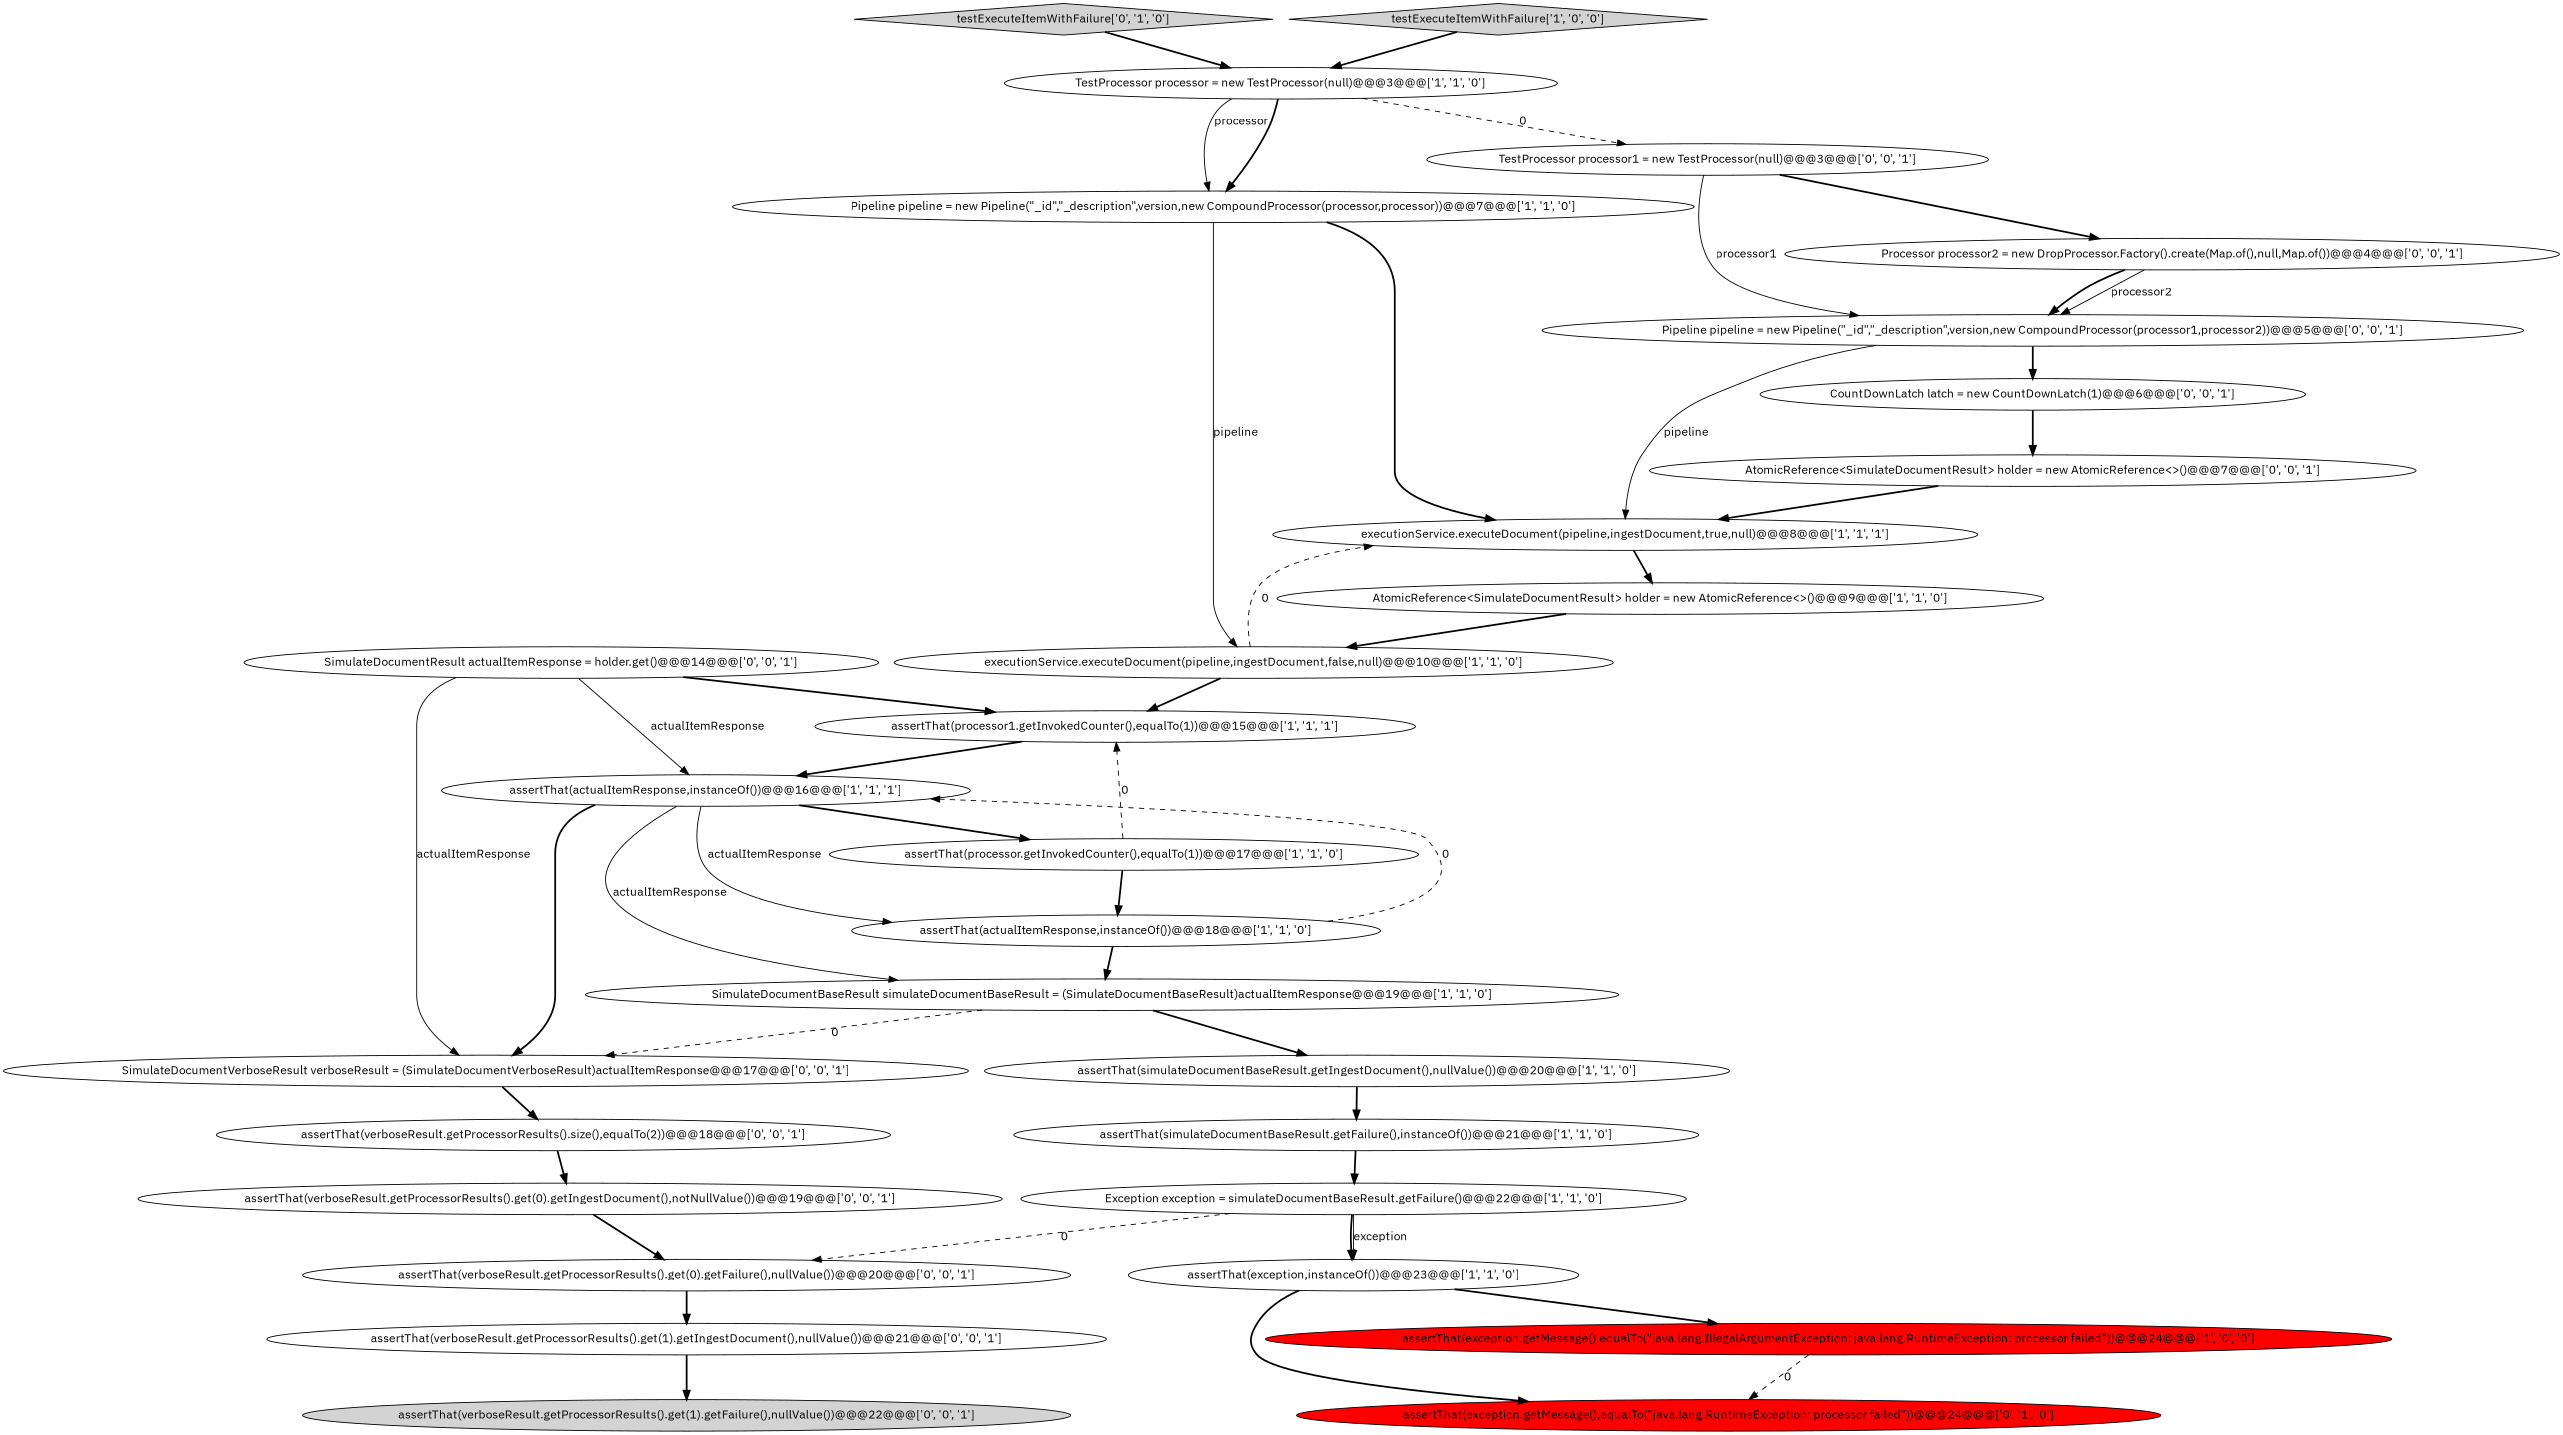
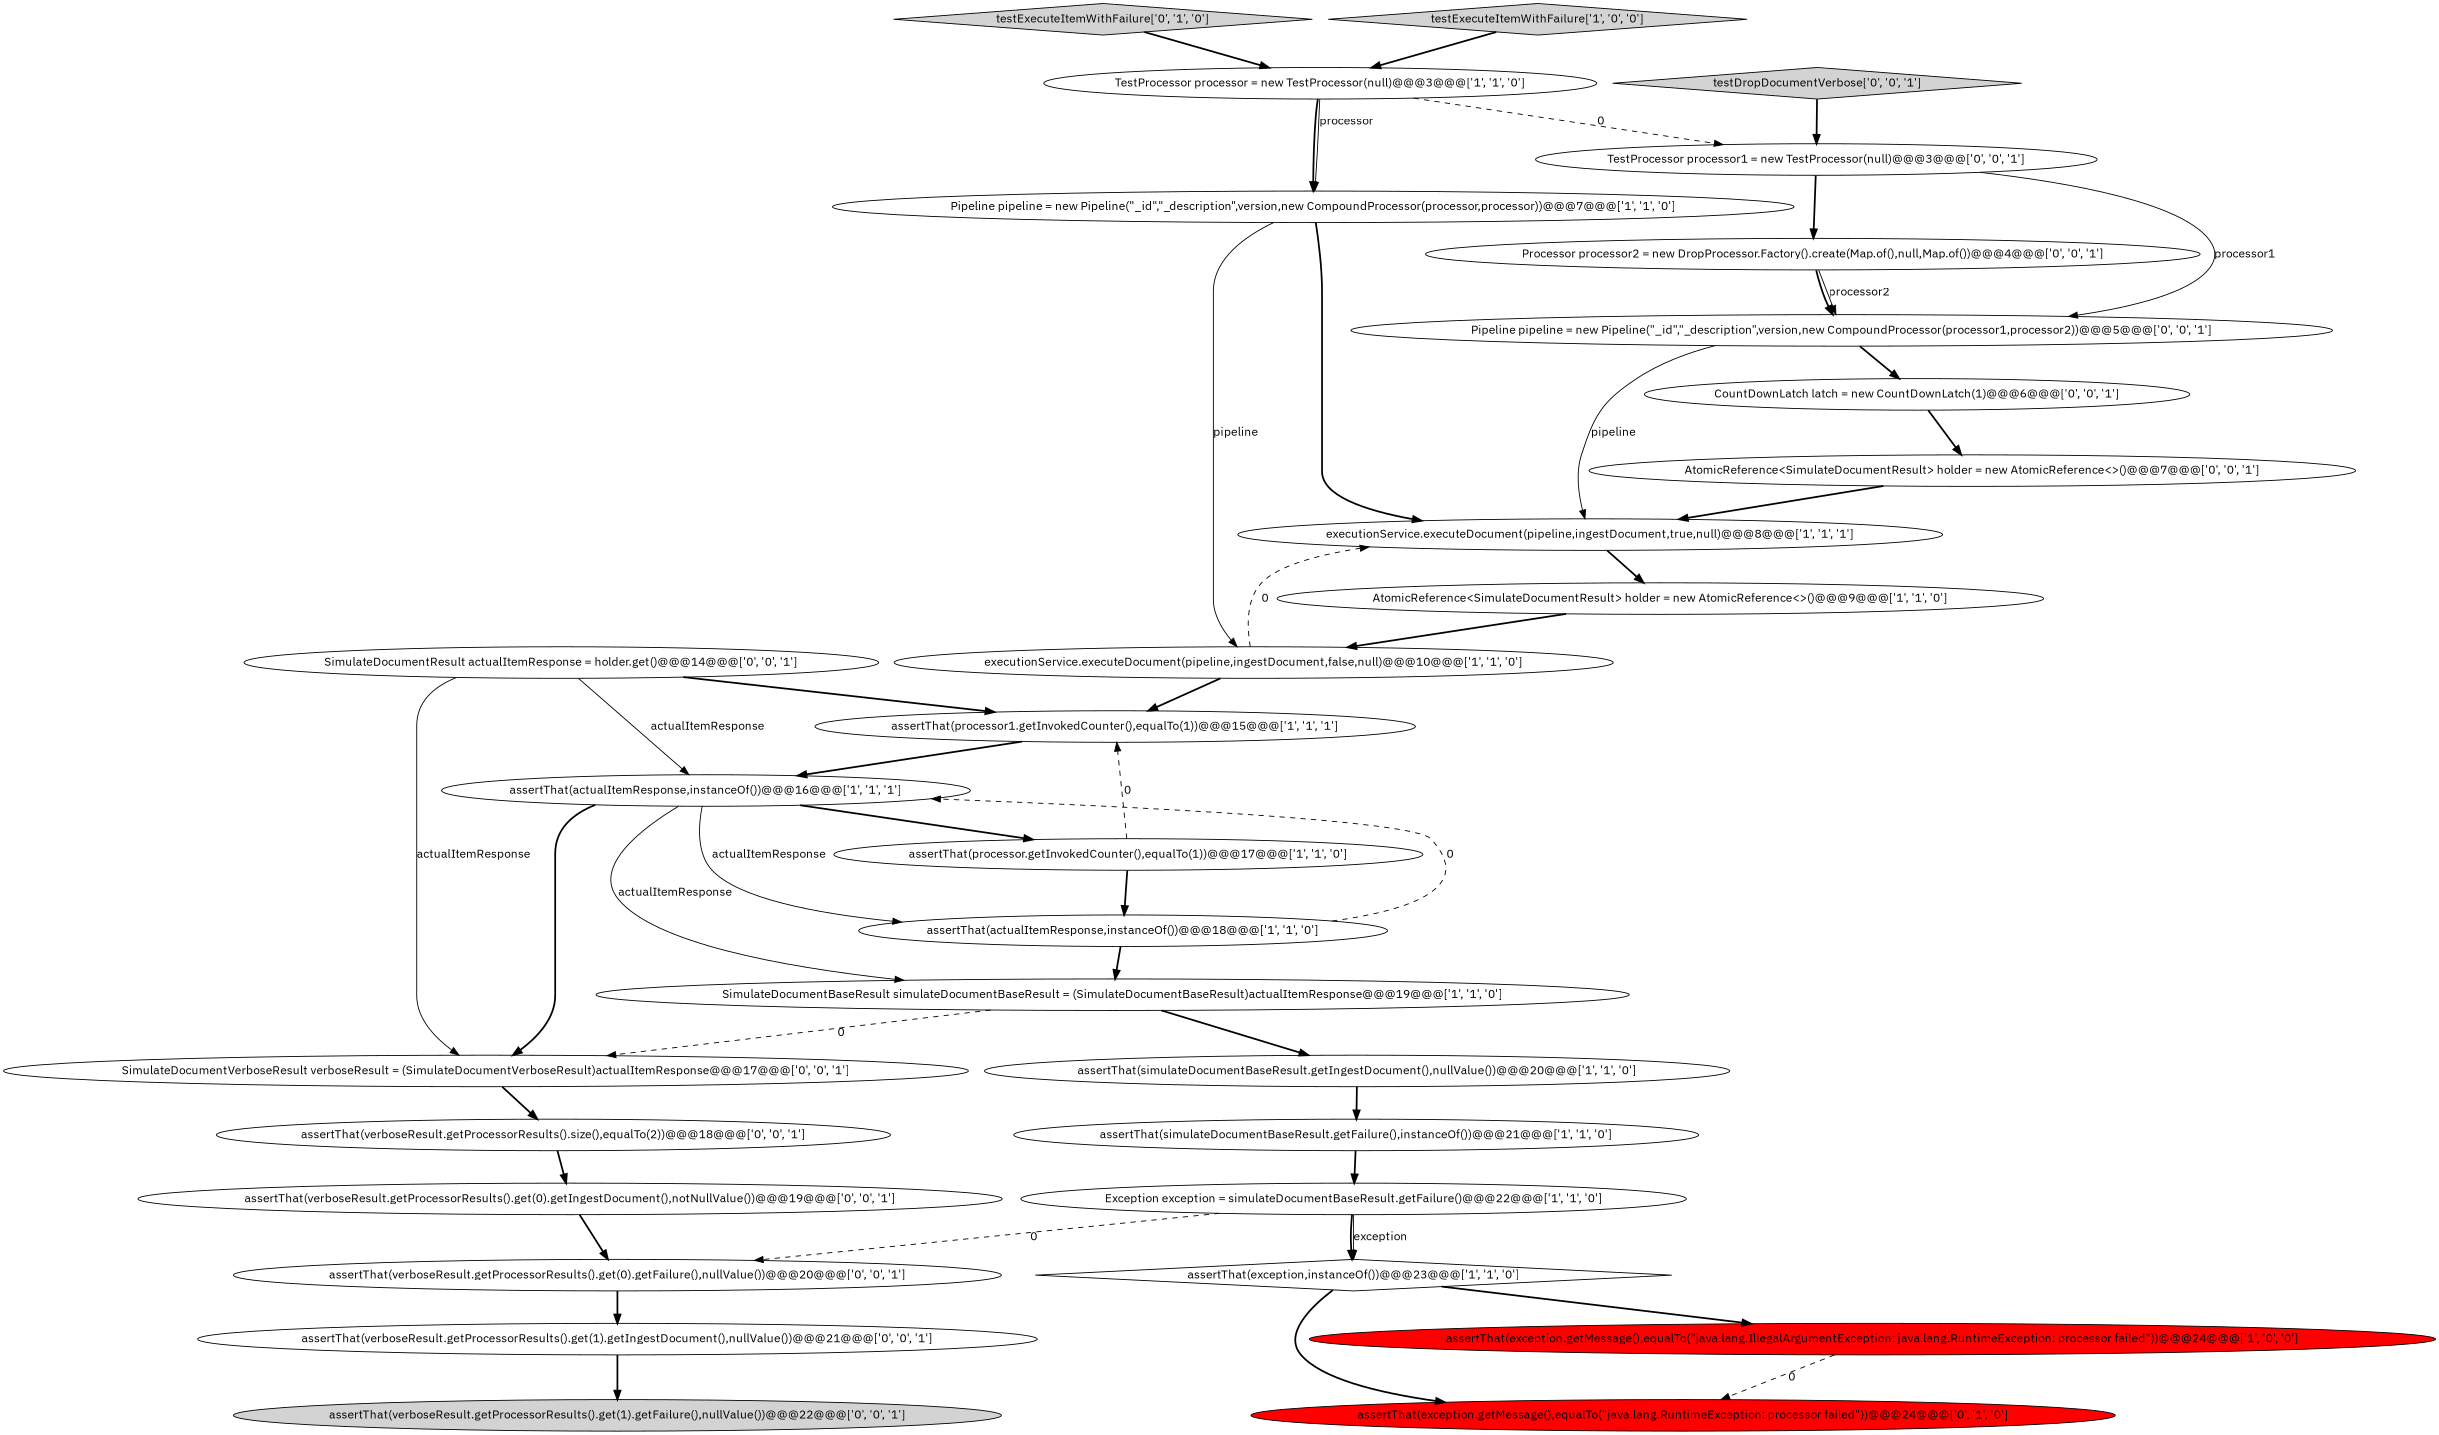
none -> (1817, 83)
(1354, 1275) -> (1354, 1275)
